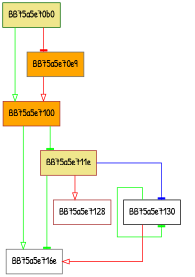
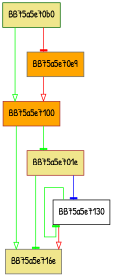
(68, 163) -> (55, 163)
(82, 212) -> none
(34, 262) -> (34, 262)
